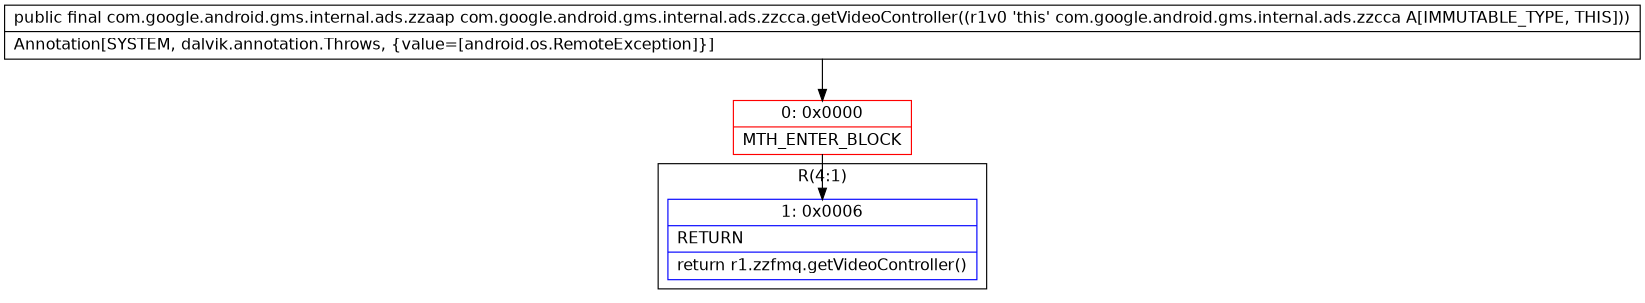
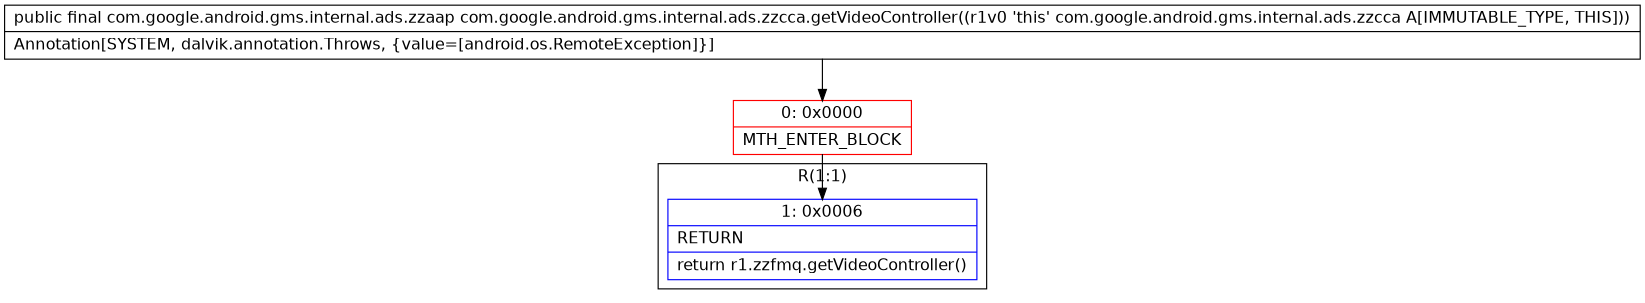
(822, 177) -> (822, 177)
